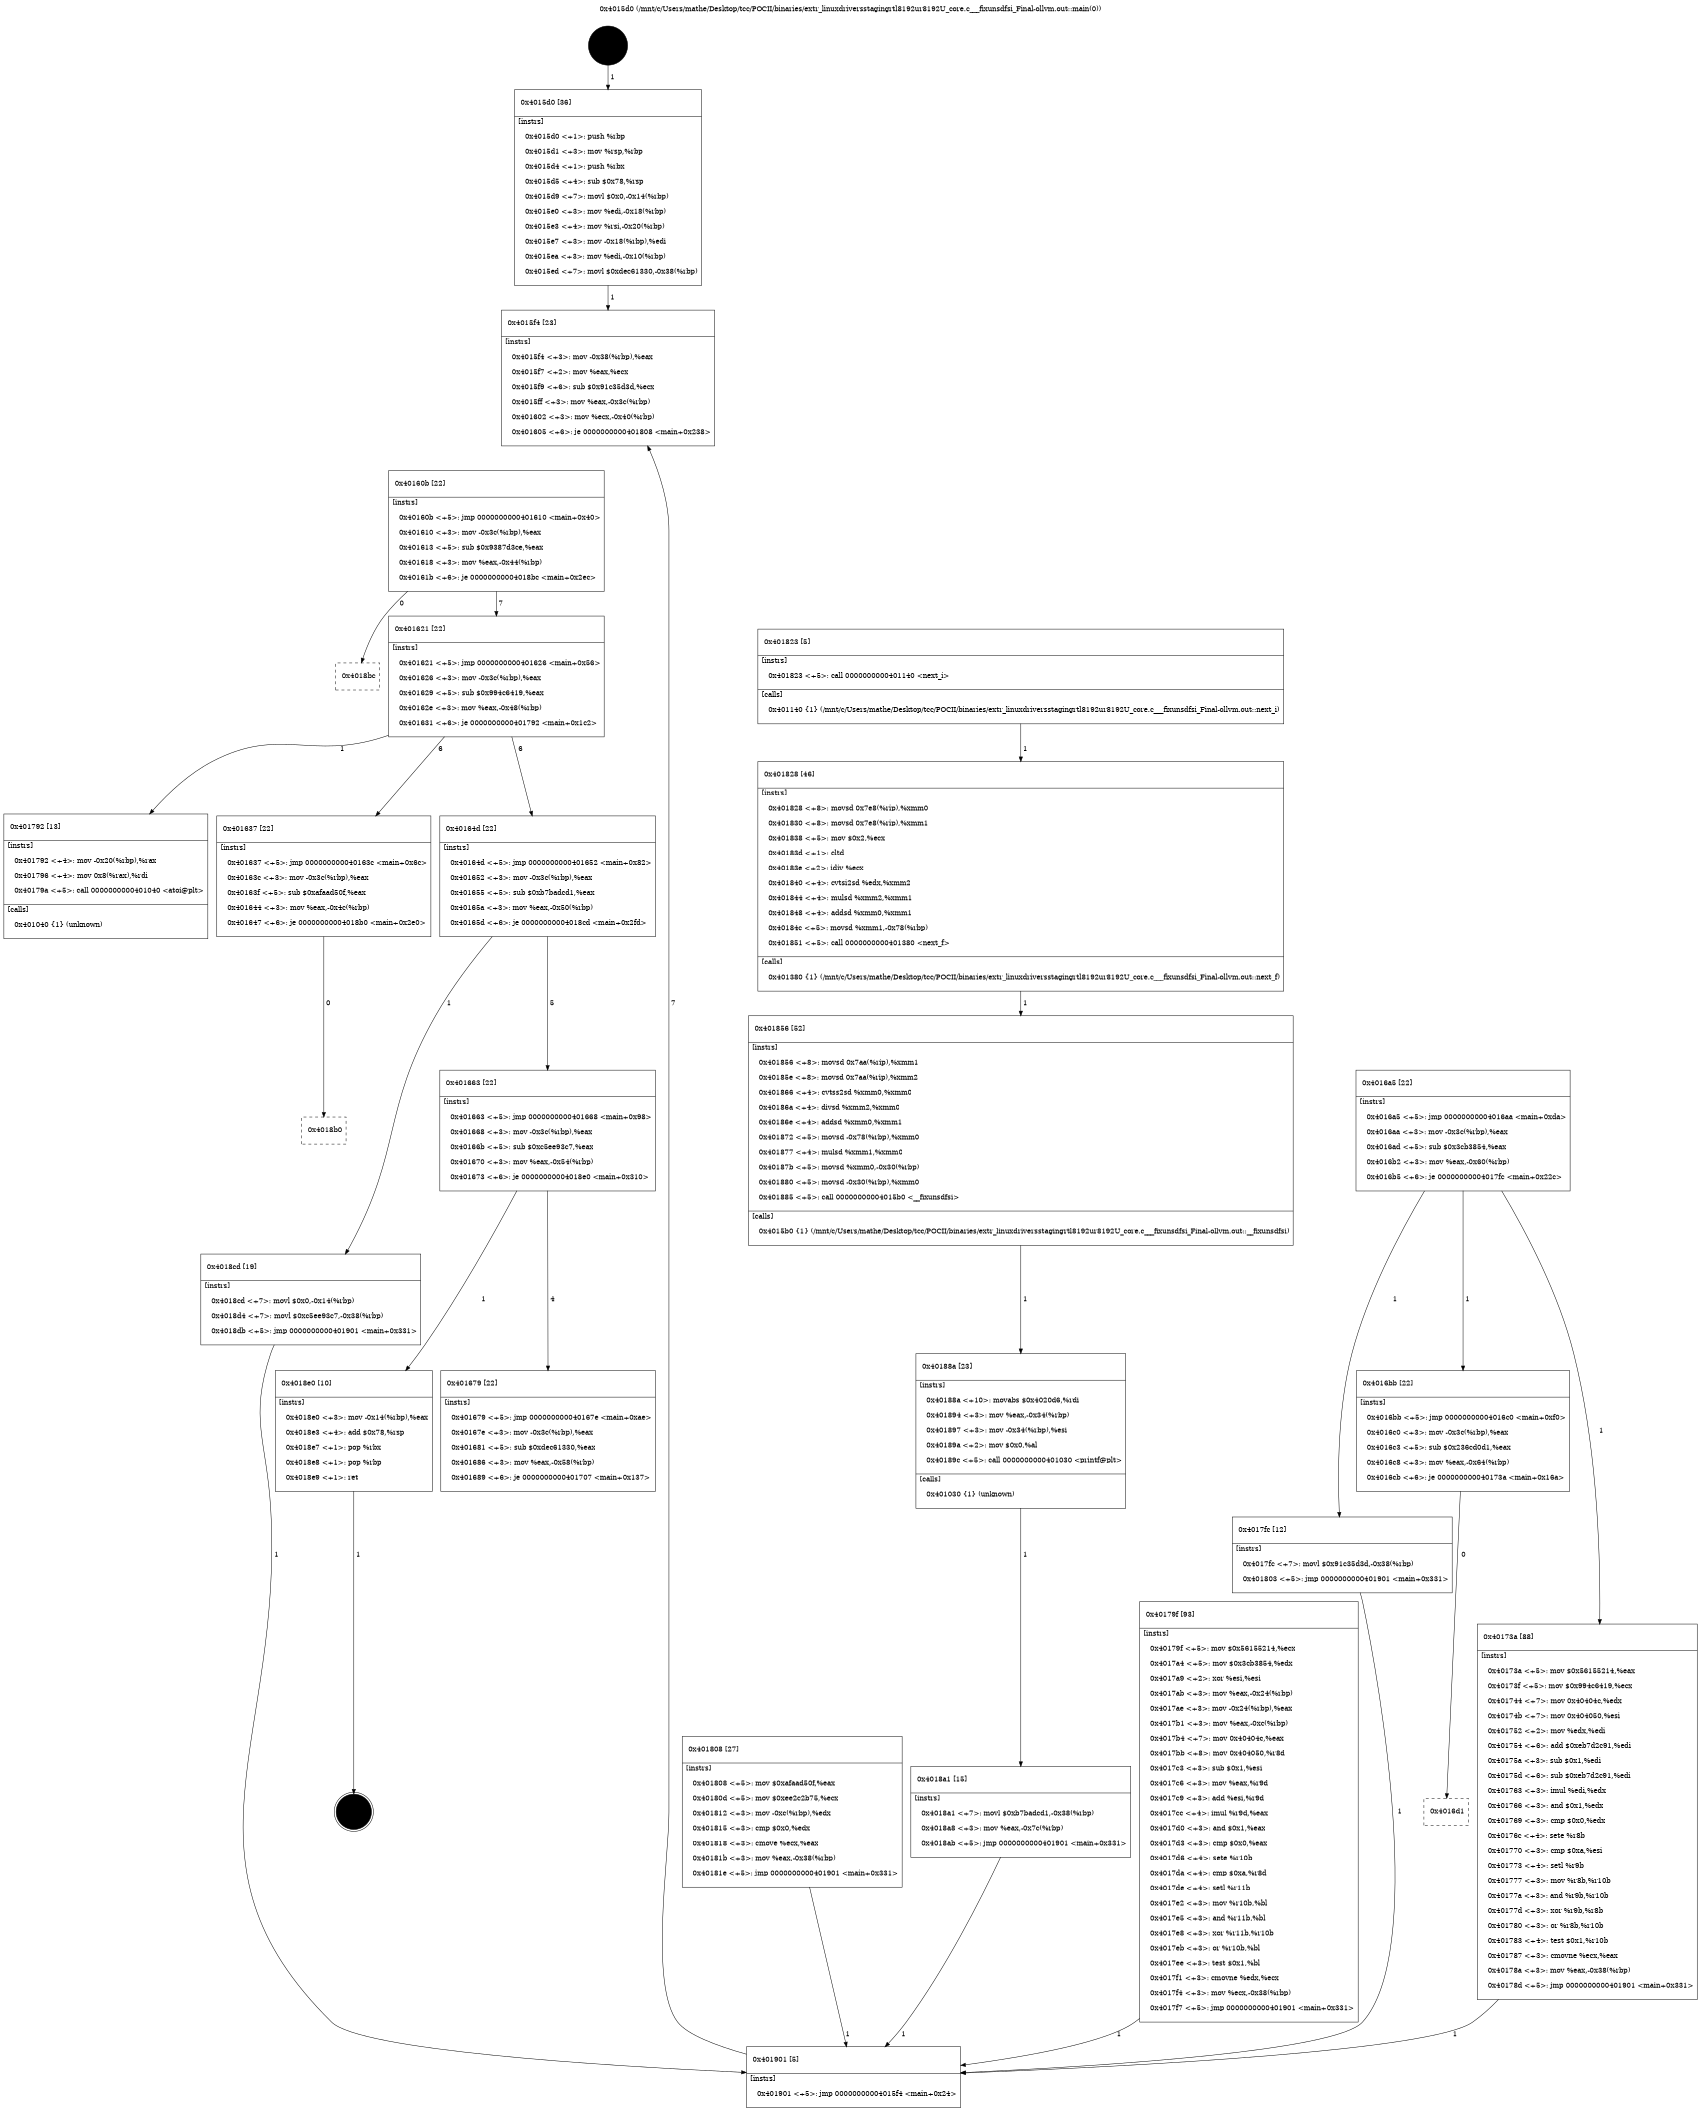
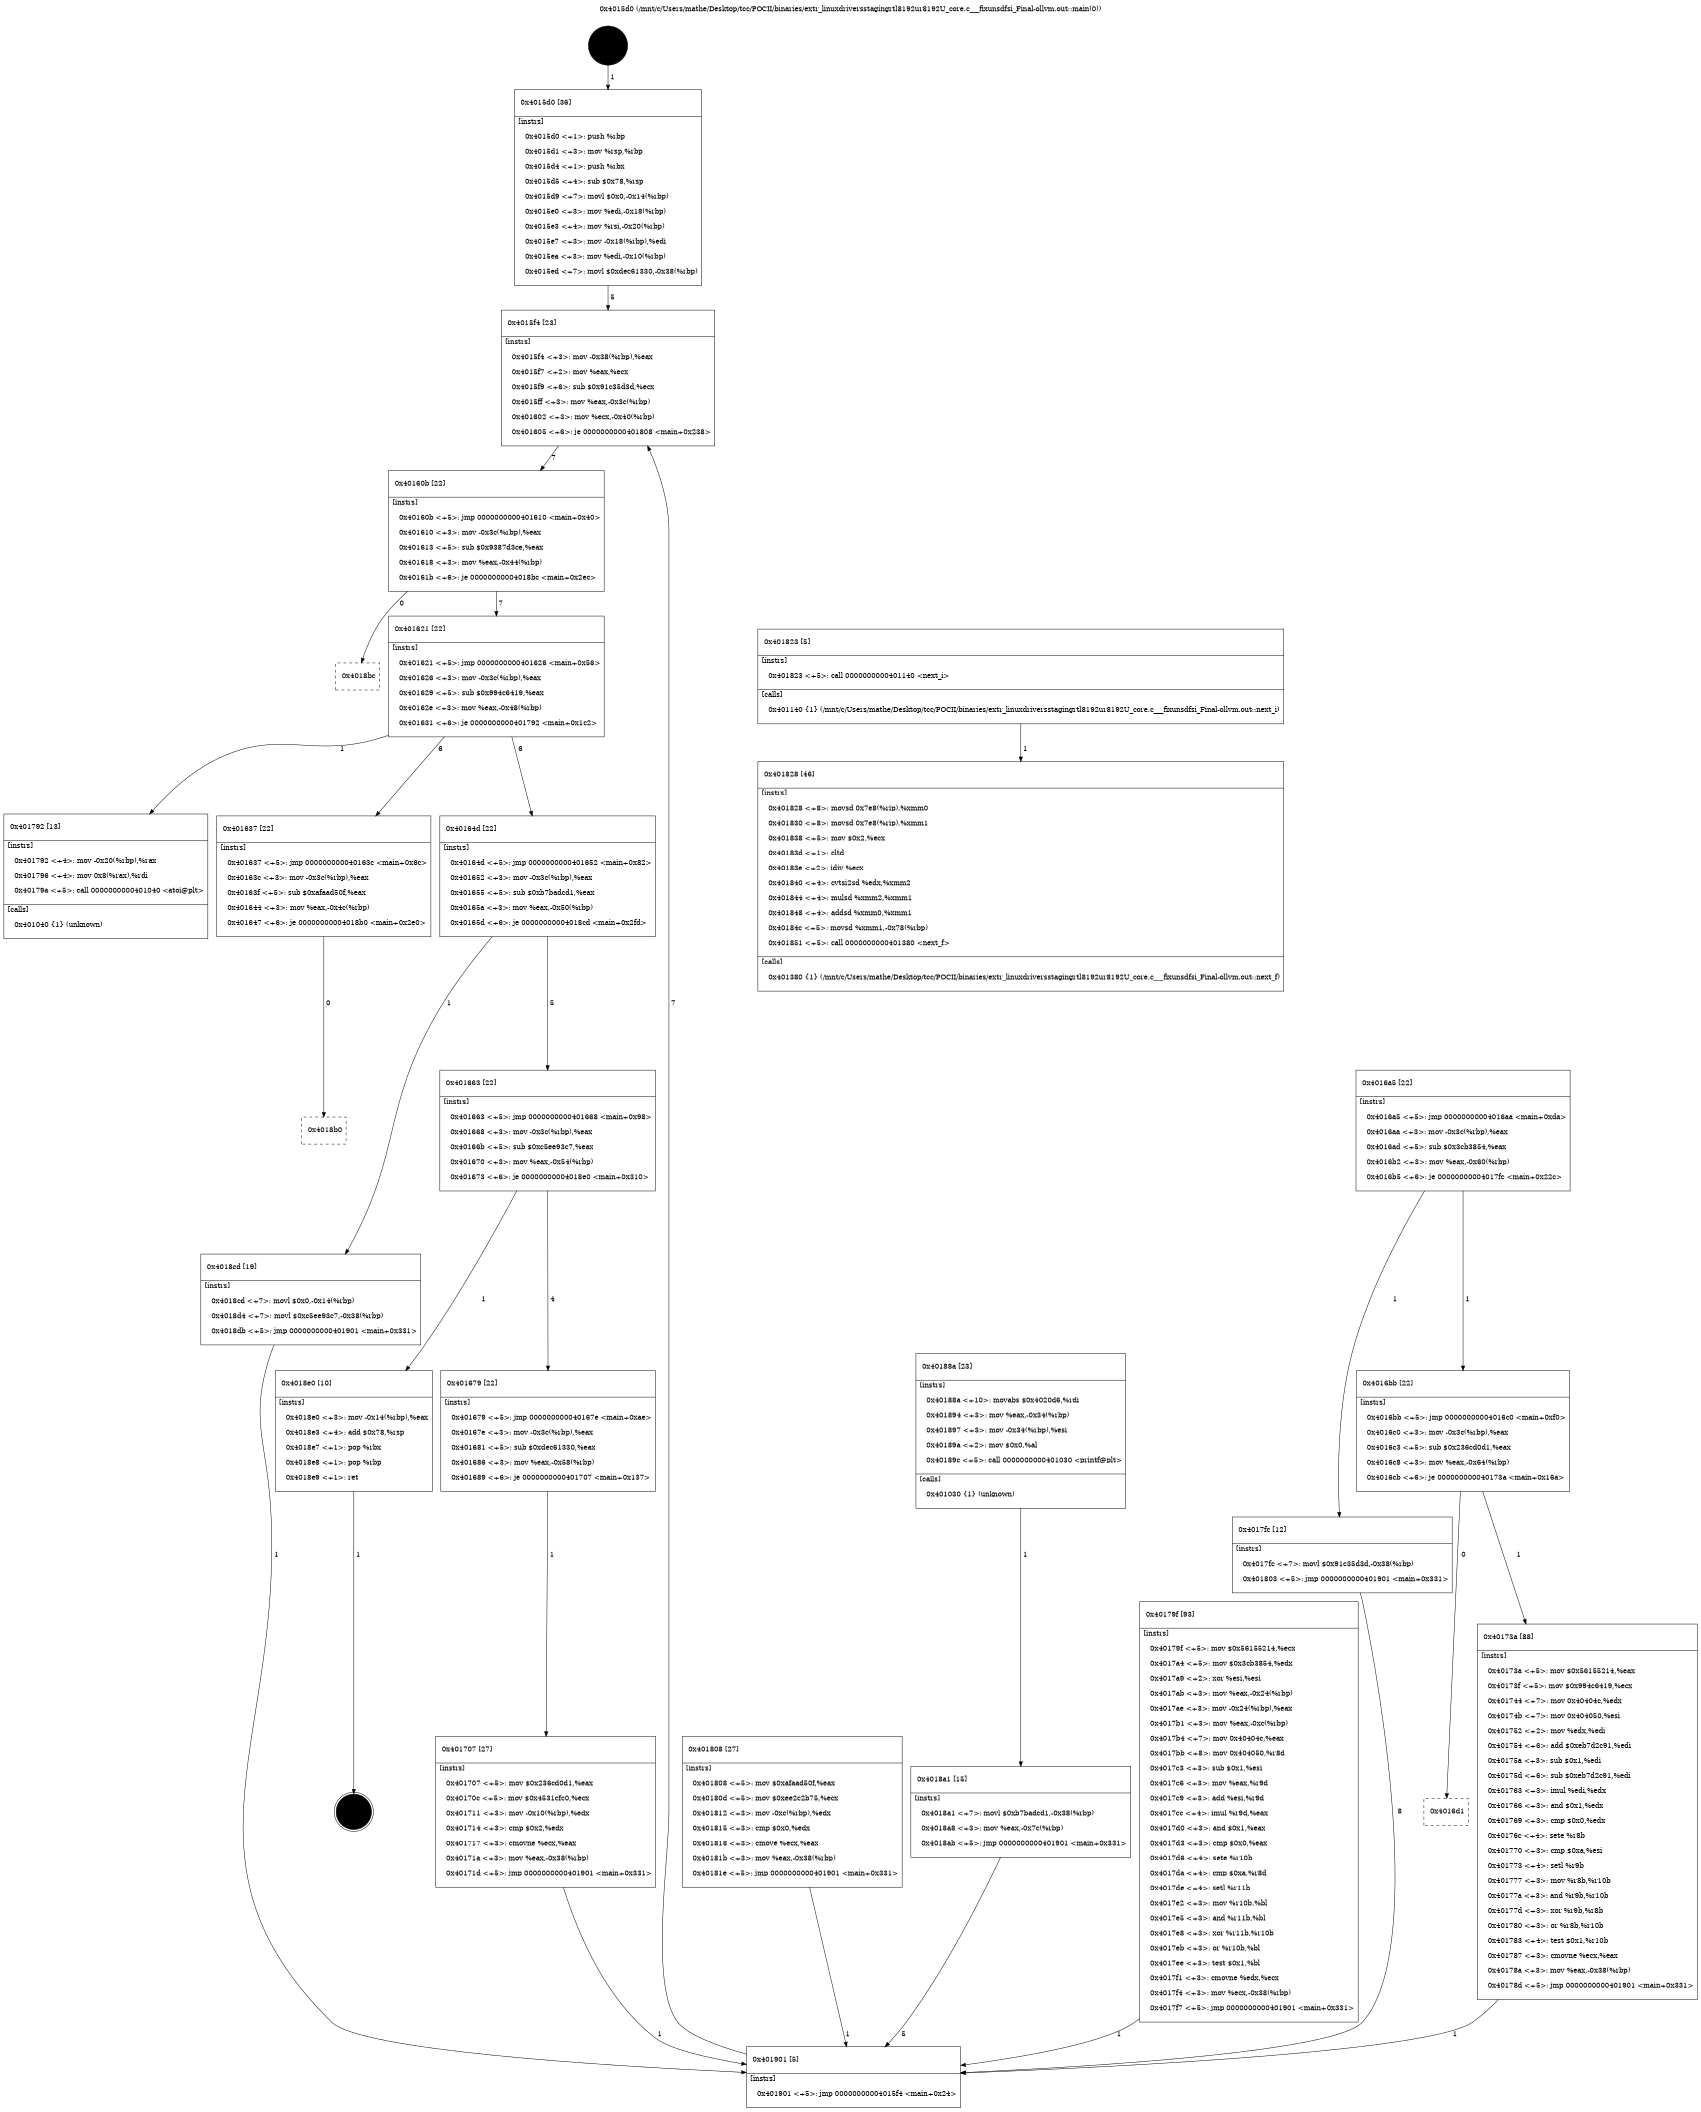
(611, 298) -> (611, 298)
none -> (551, 456)
(1021, 1131) -> none
(1583, 1397) -> (1504, 1555)
none -> (546, 1812)
(1399, 1812) -> (1399, 1812)
(902, 2034) -> (902, 2034)
